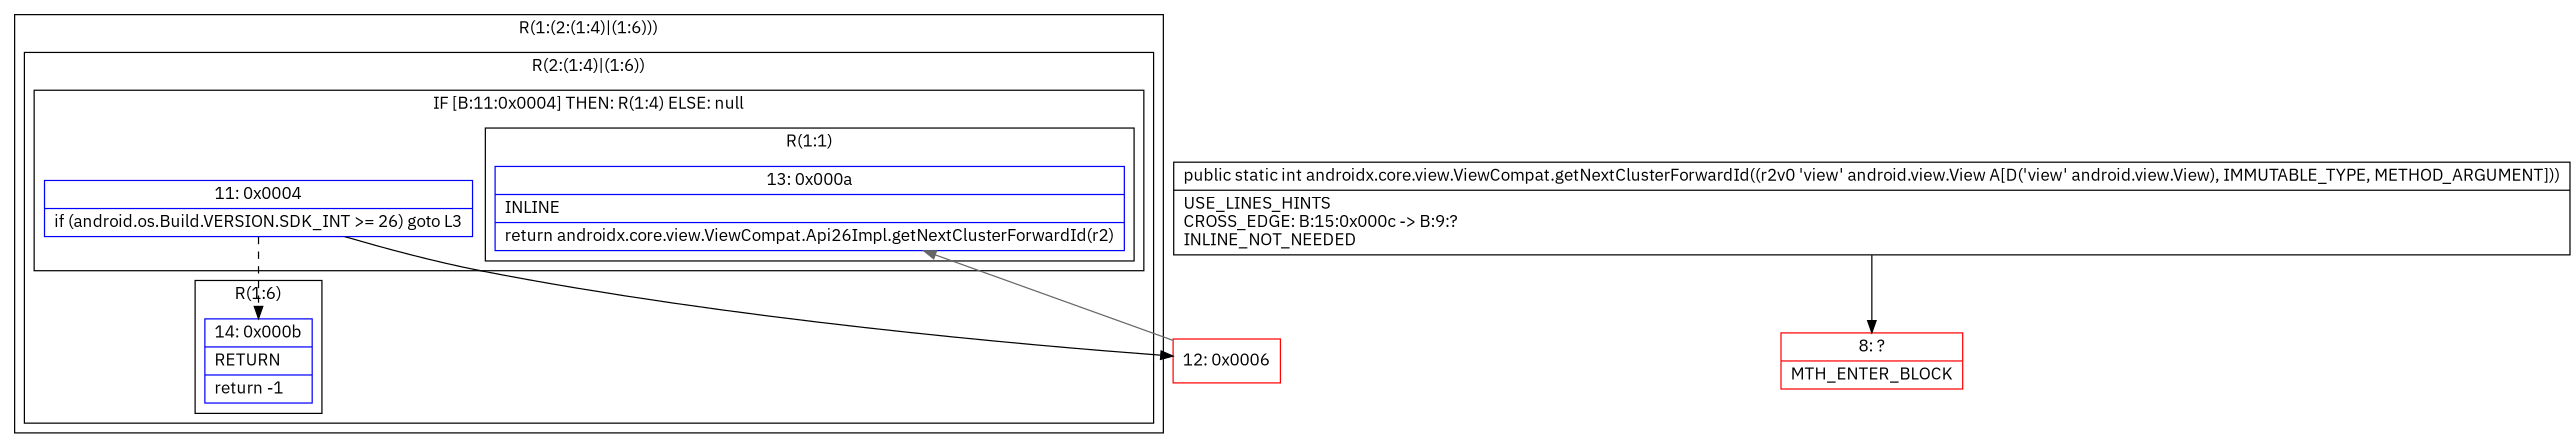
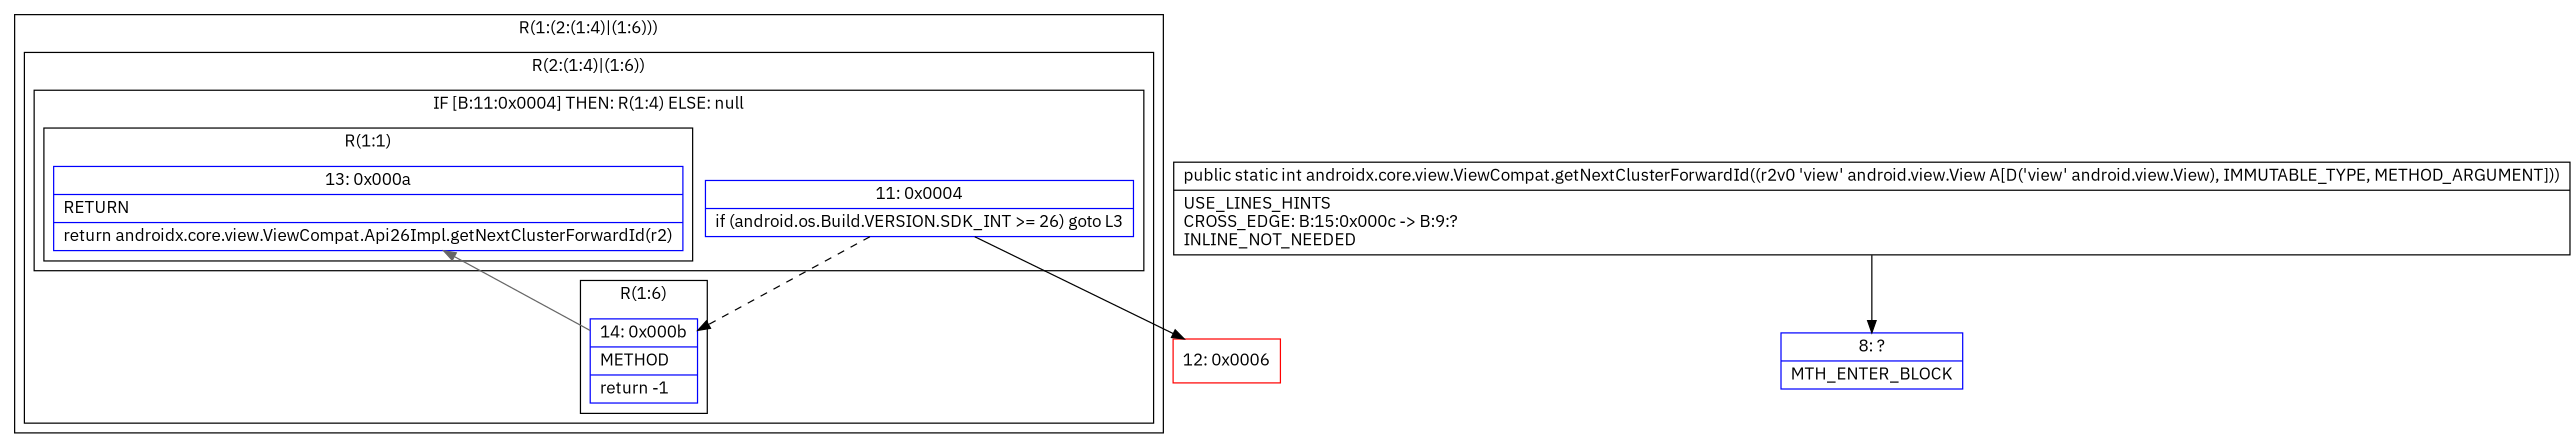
(533, 208) -> (97, 208)
(1054, 298) -> (522, 294)
(248, 360) -> (635, 360)
(1872, 361) -> (1872, 361)
